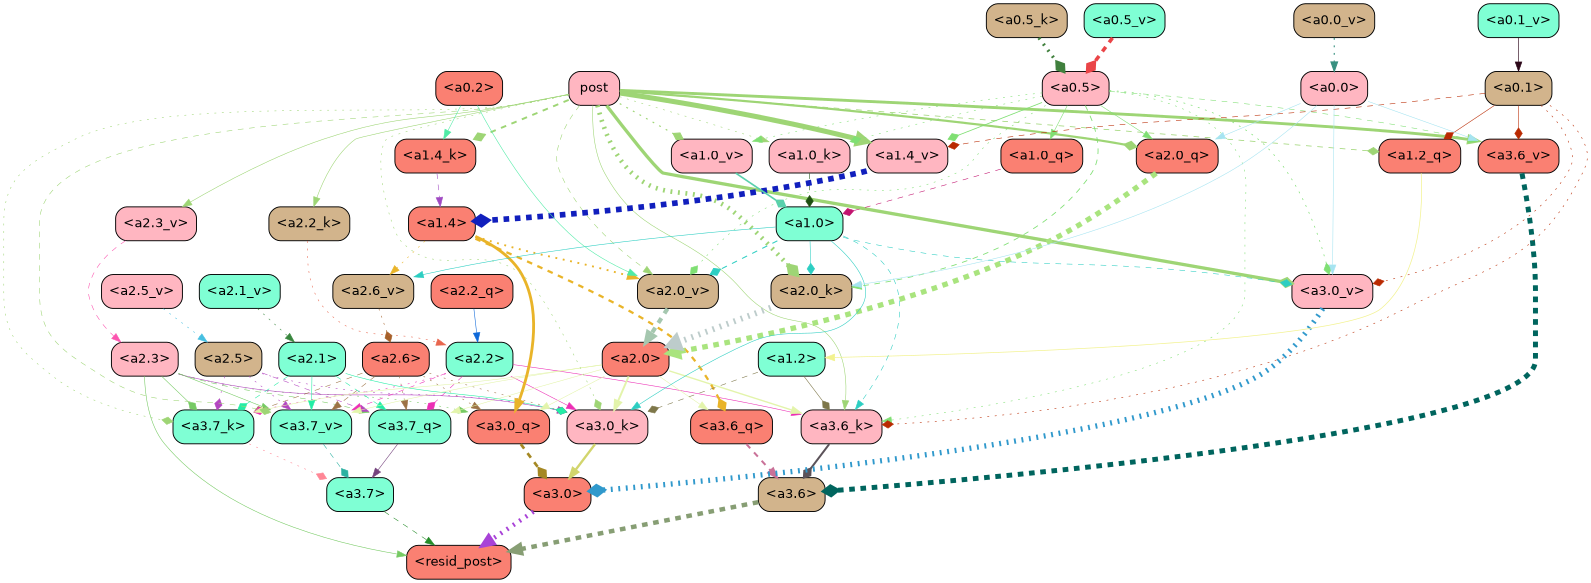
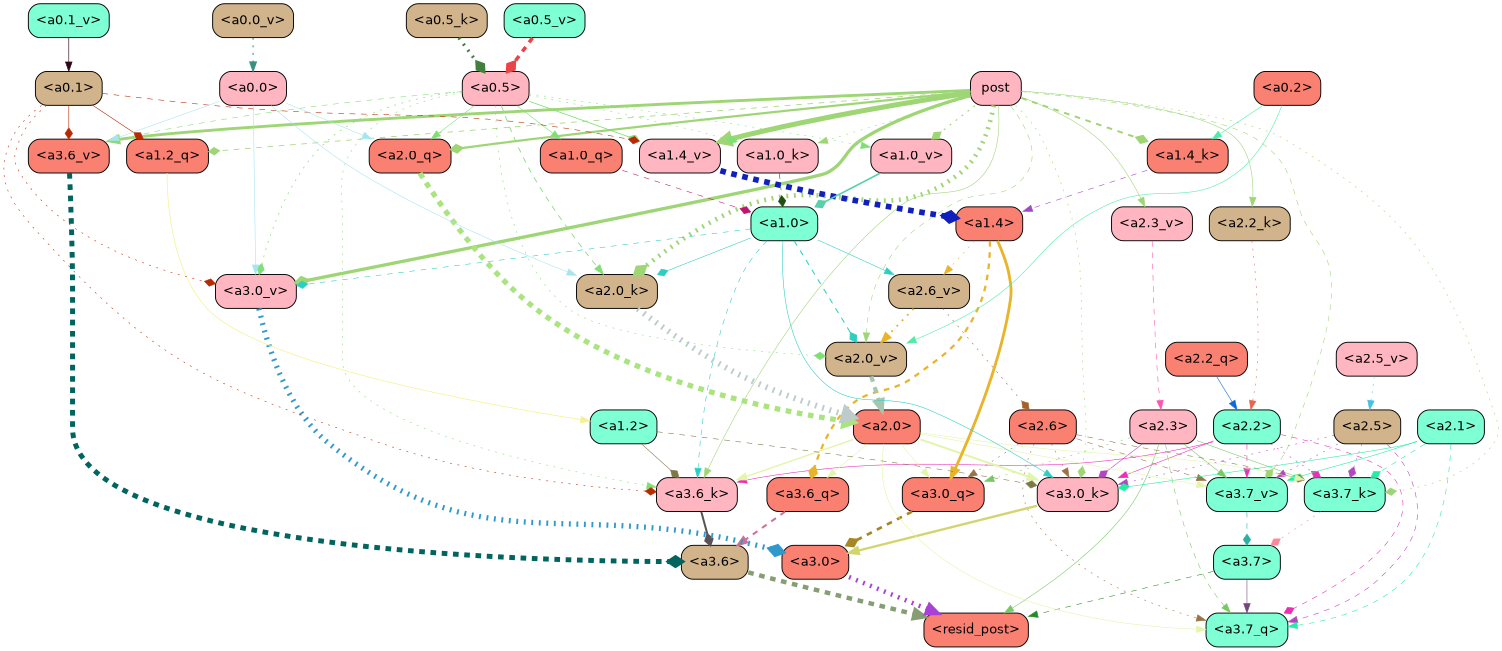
(555, 258) -> (901, 322)
(240, 291) -> none
(388, 457) -> (1247, 592)
